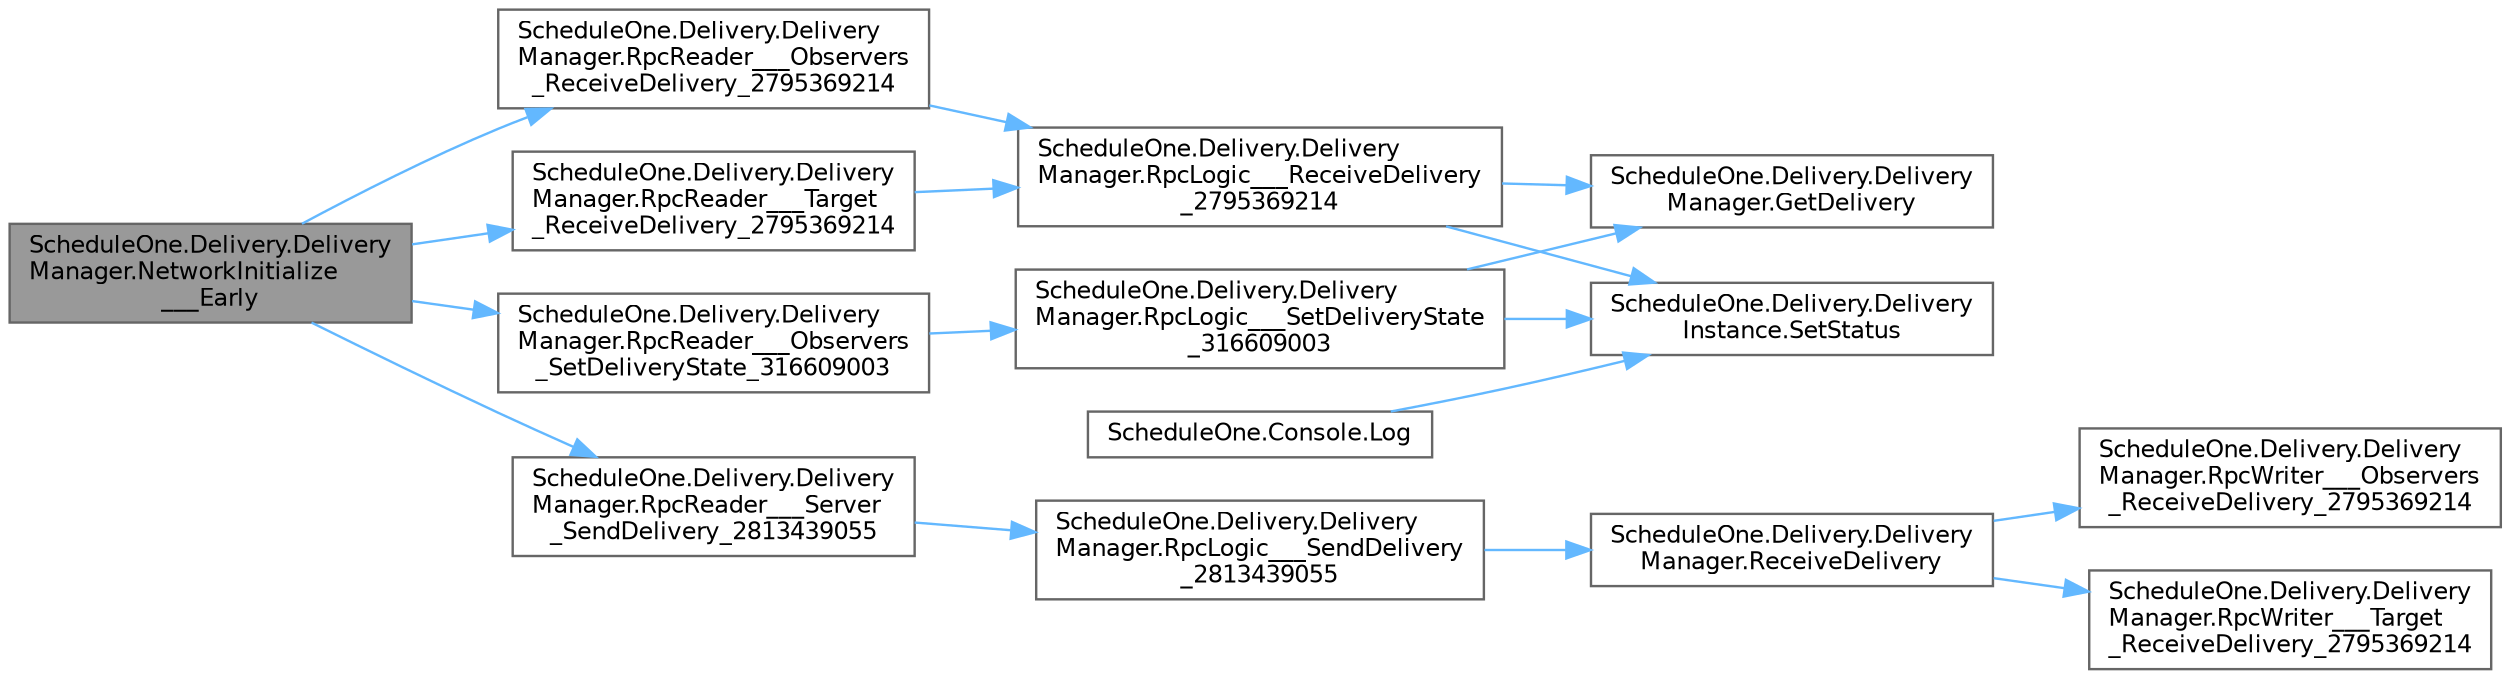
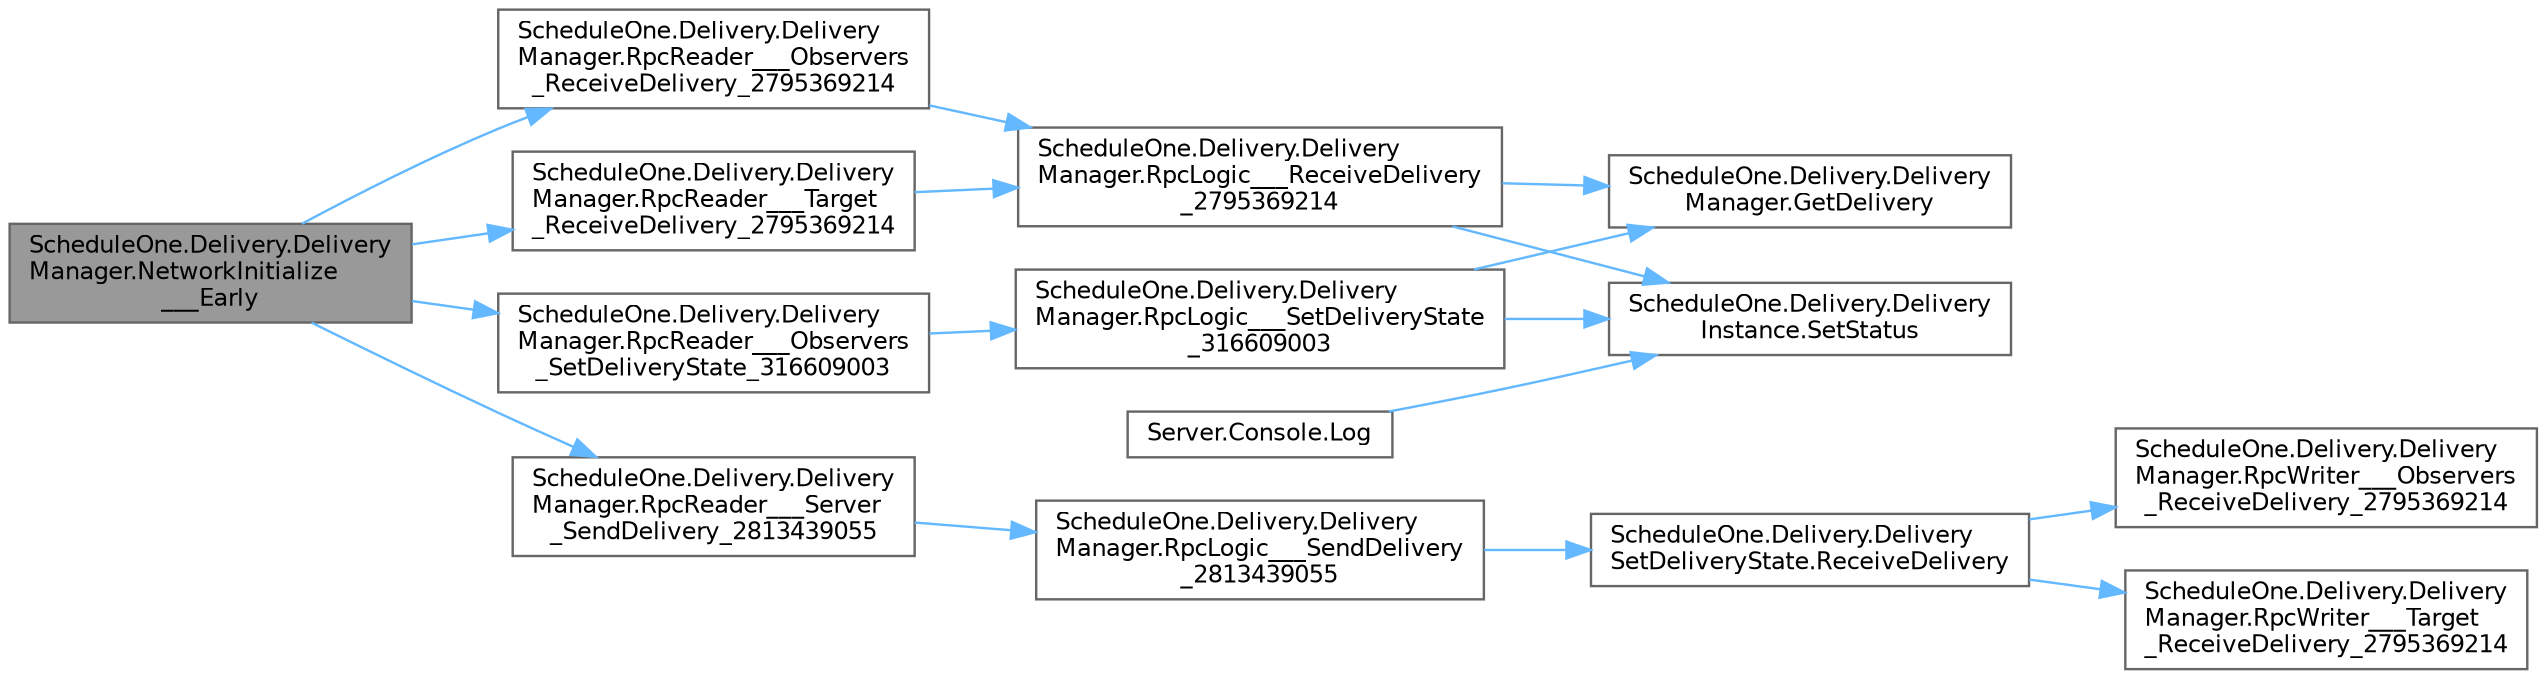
(1260, 434) -> (1260, 434)
(1792, 550) -> (1810, 550)
